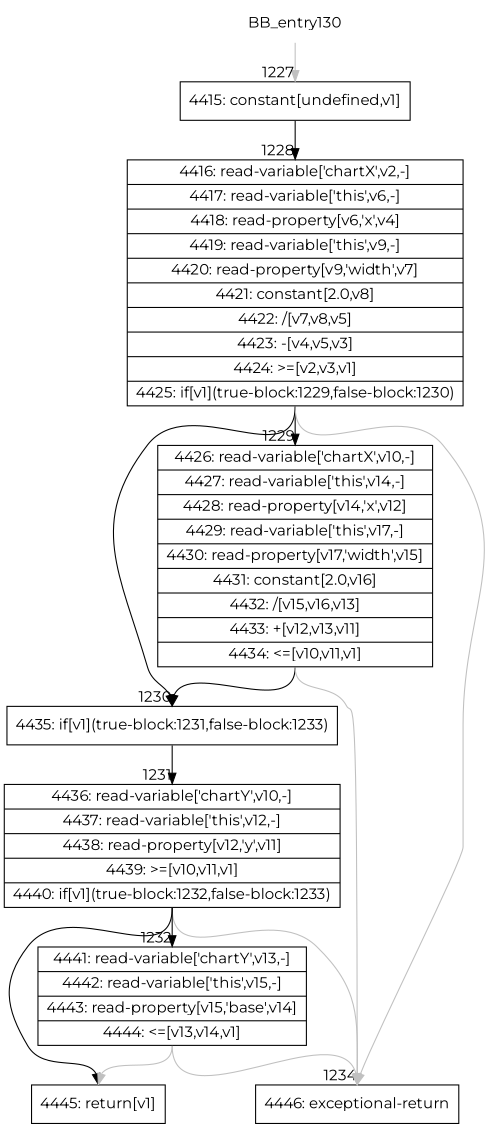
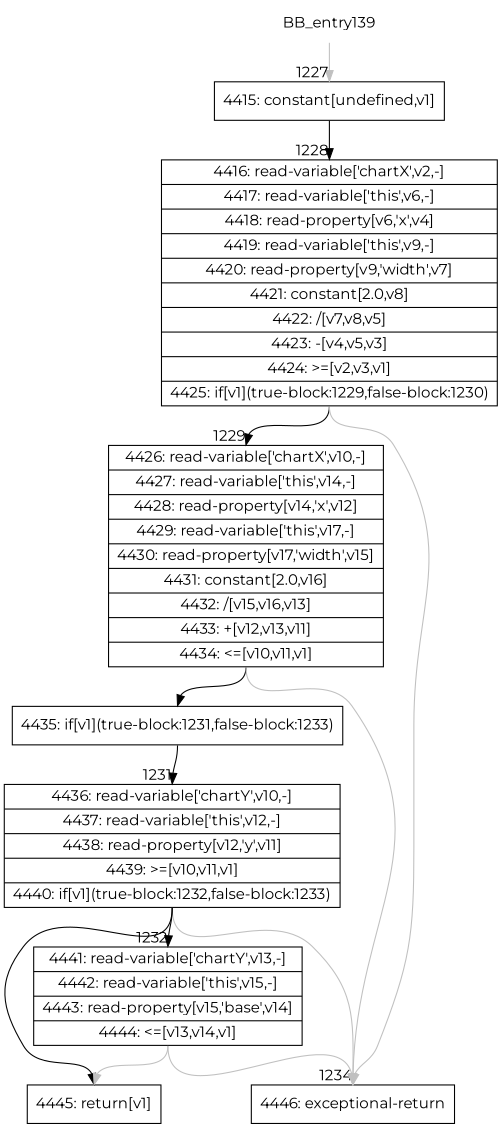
(295, 24) -> (329, 24)
(123, 488) -> none
